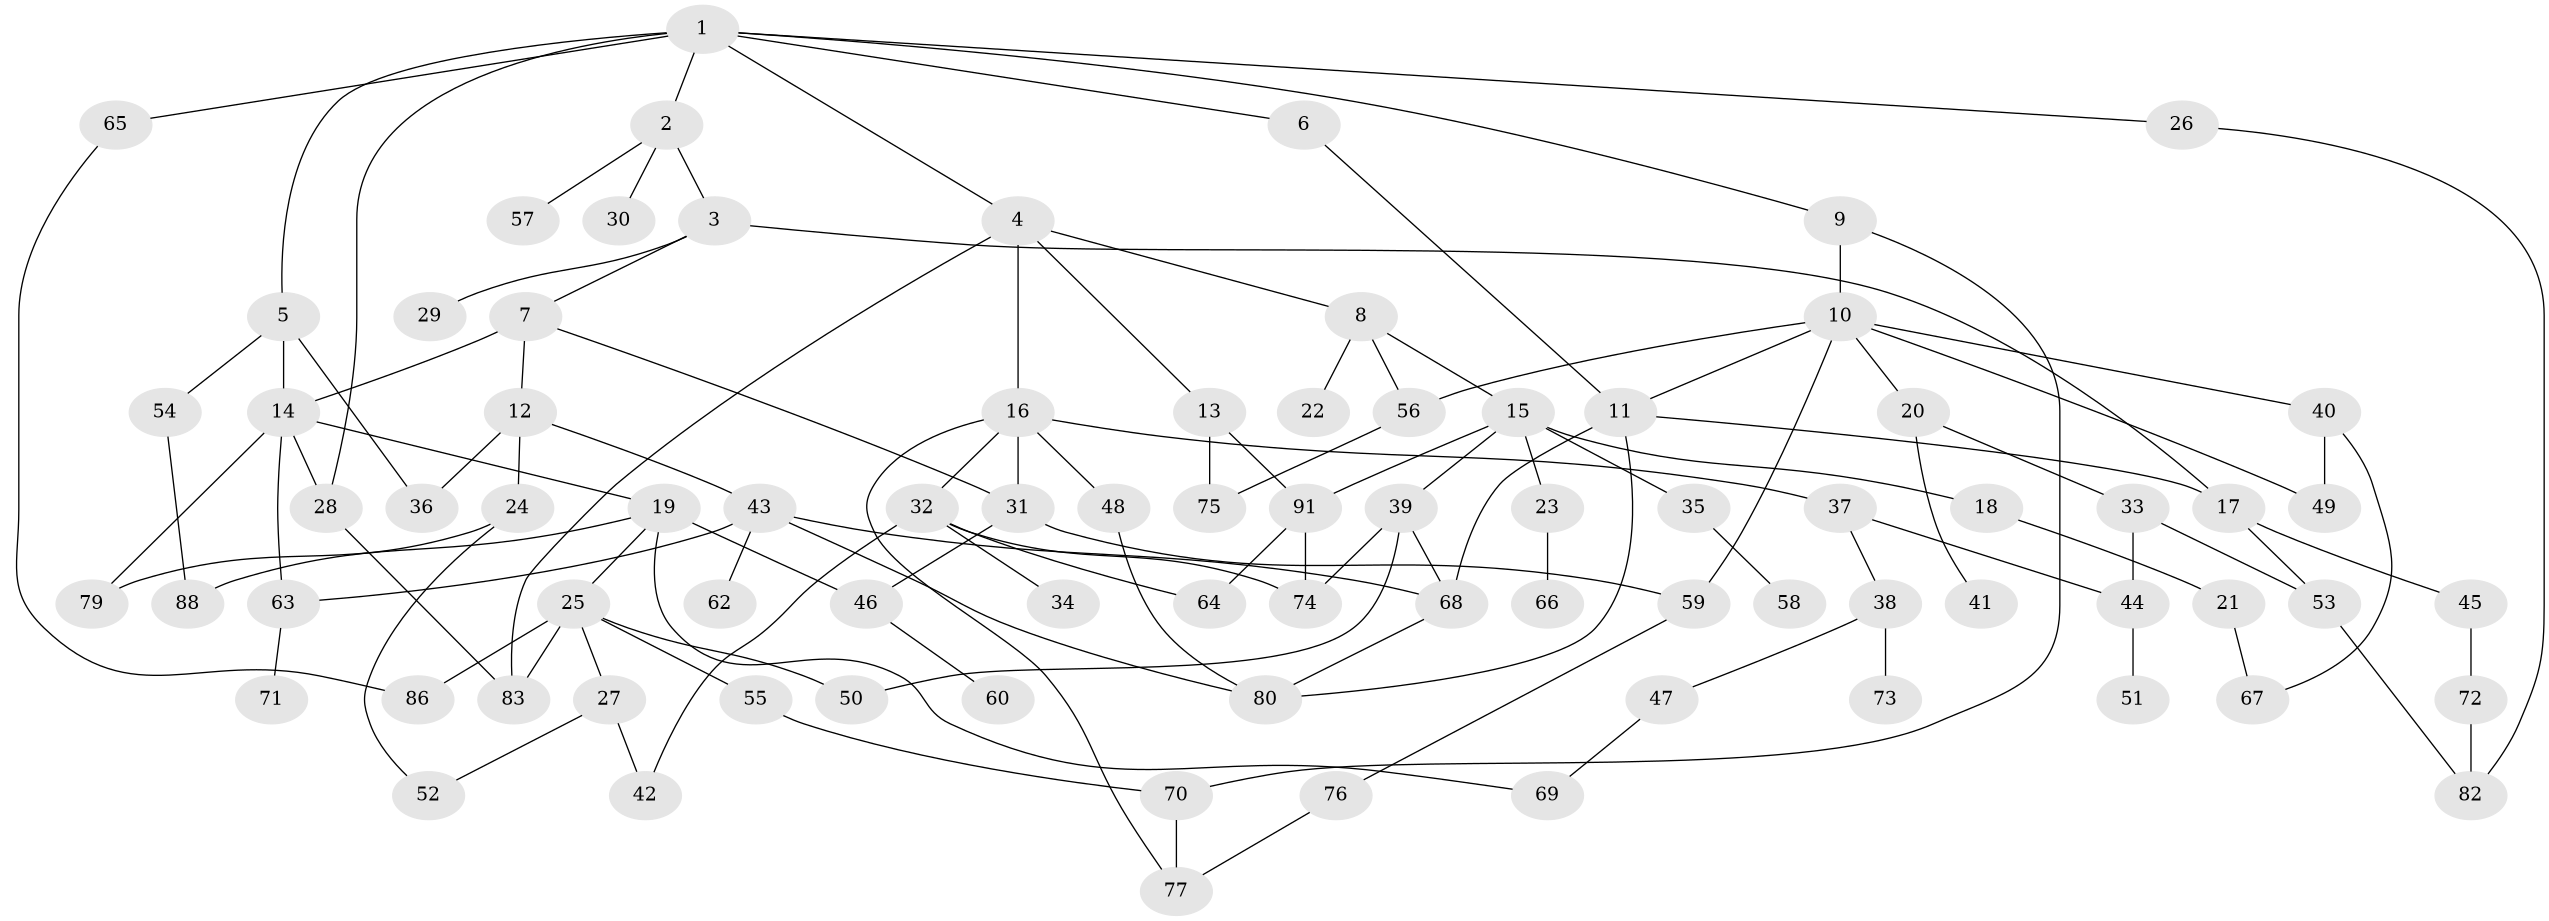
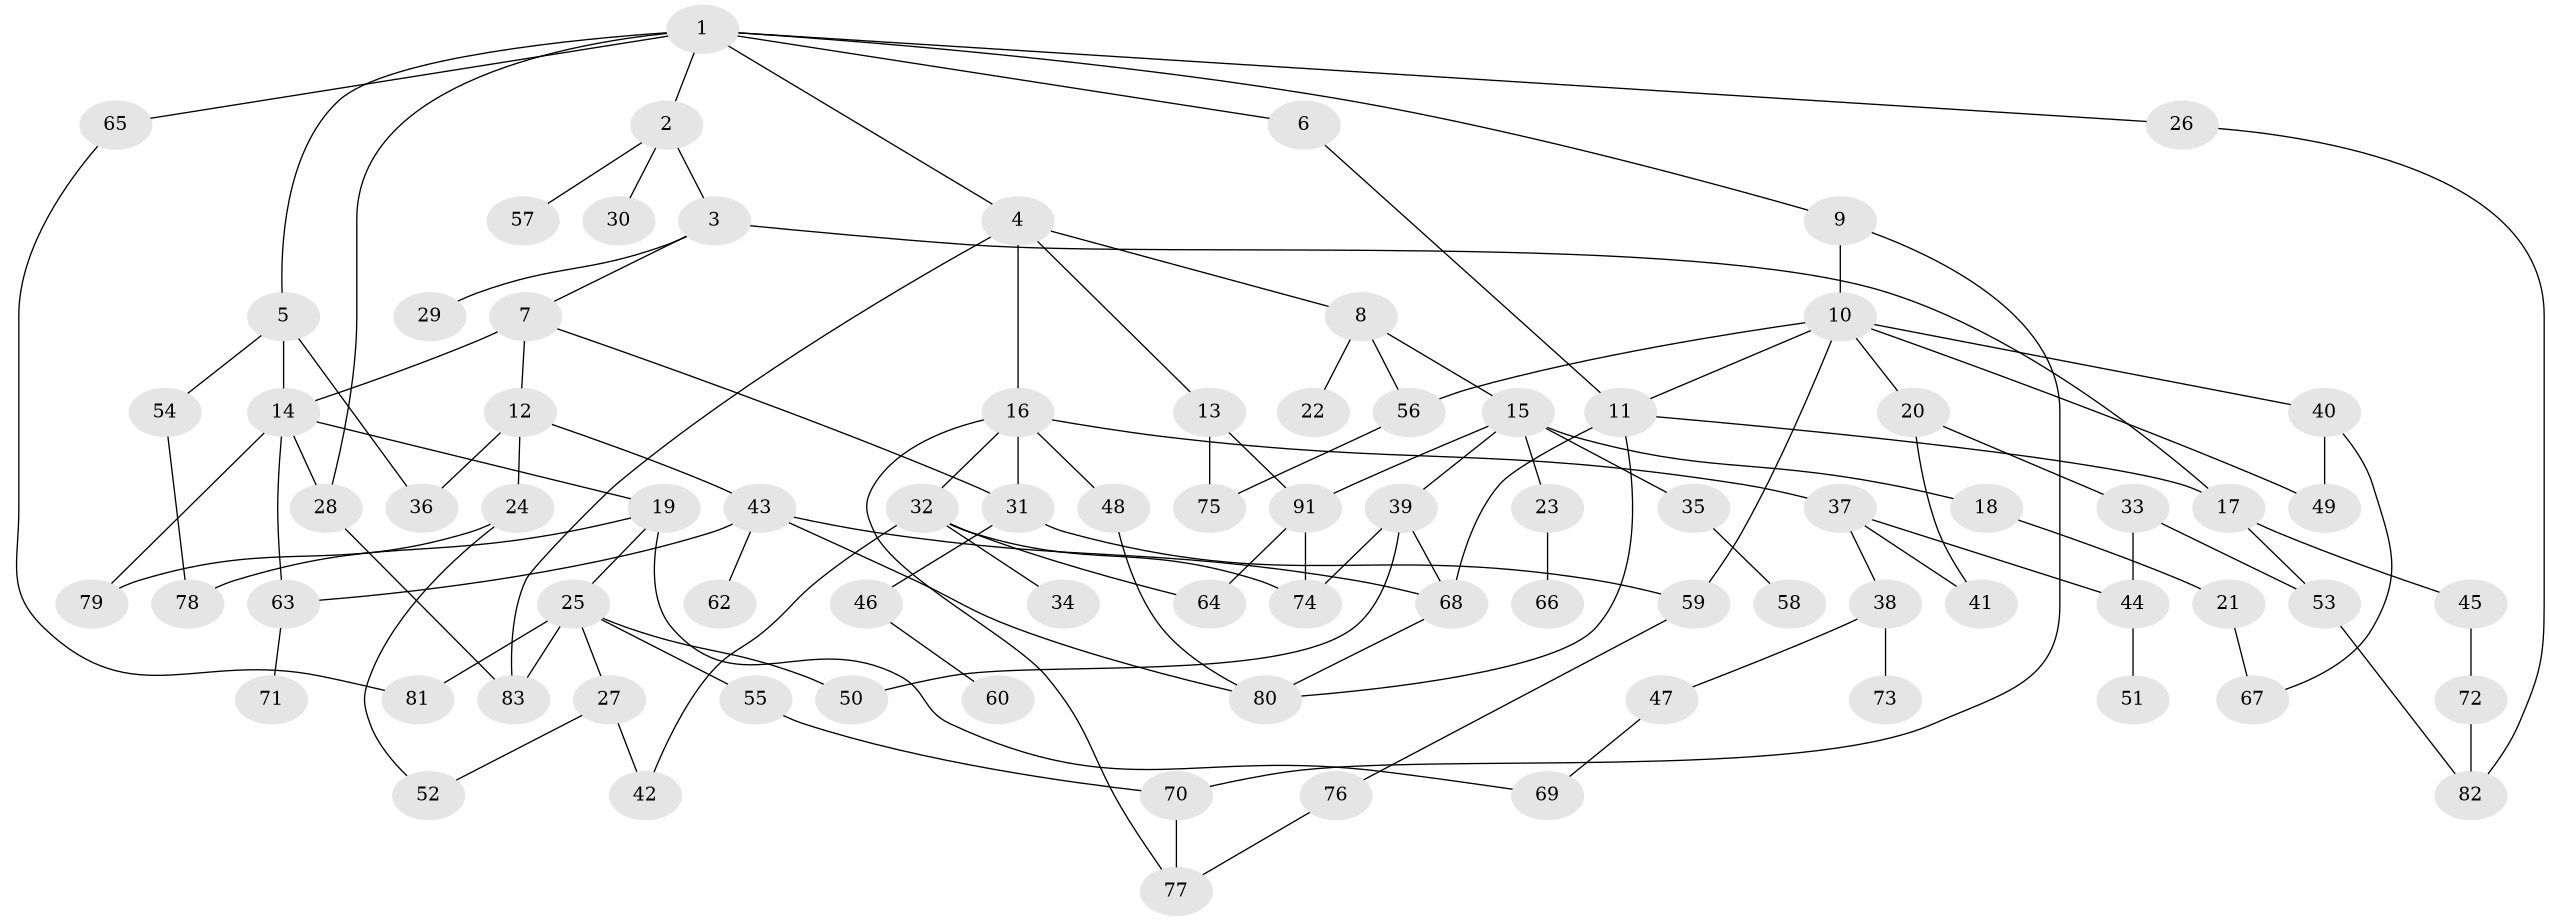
none -> (1911, 556)
(765, 557) -> none
(188, 604) -> (188, 604)
(418, 700) -> (418, 700)
